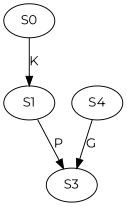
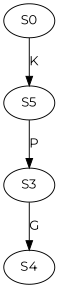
(29, 103) -> (29, 103)
(86, 139) -> (29, 221)
